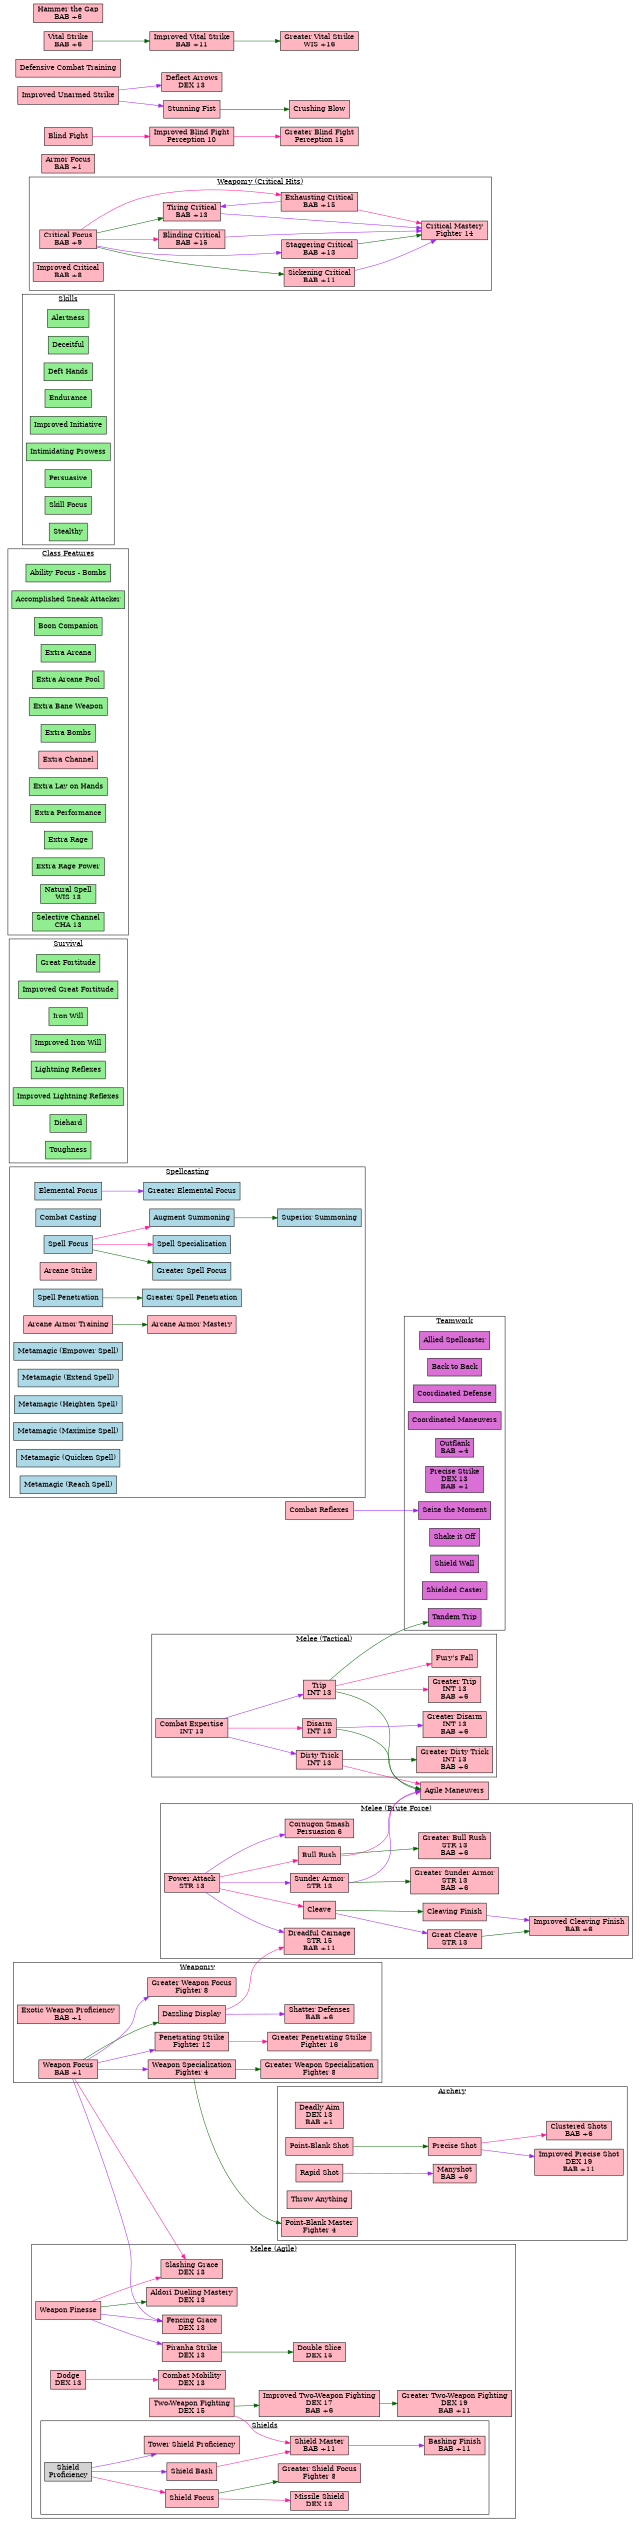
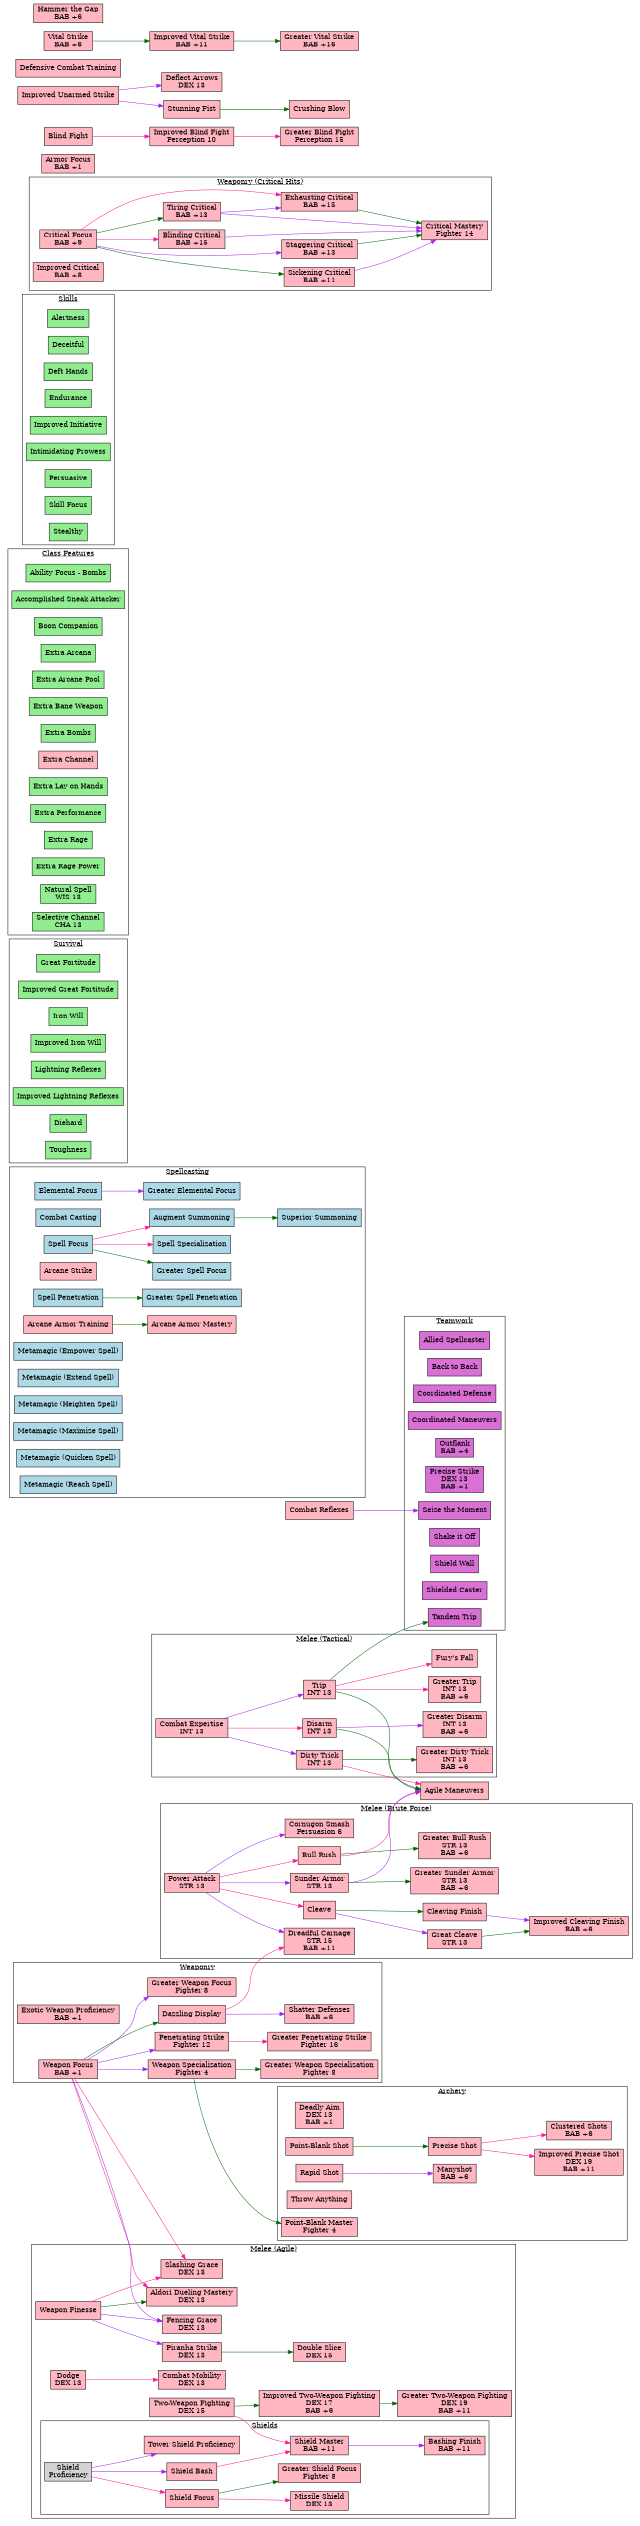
(319, 44) -> (319, 44)
(253, 204) -> (248, 211)
(387, 216) -> (387, 216)
(505, 2153) -> (505, 2153)
none -> (108, 2182)
